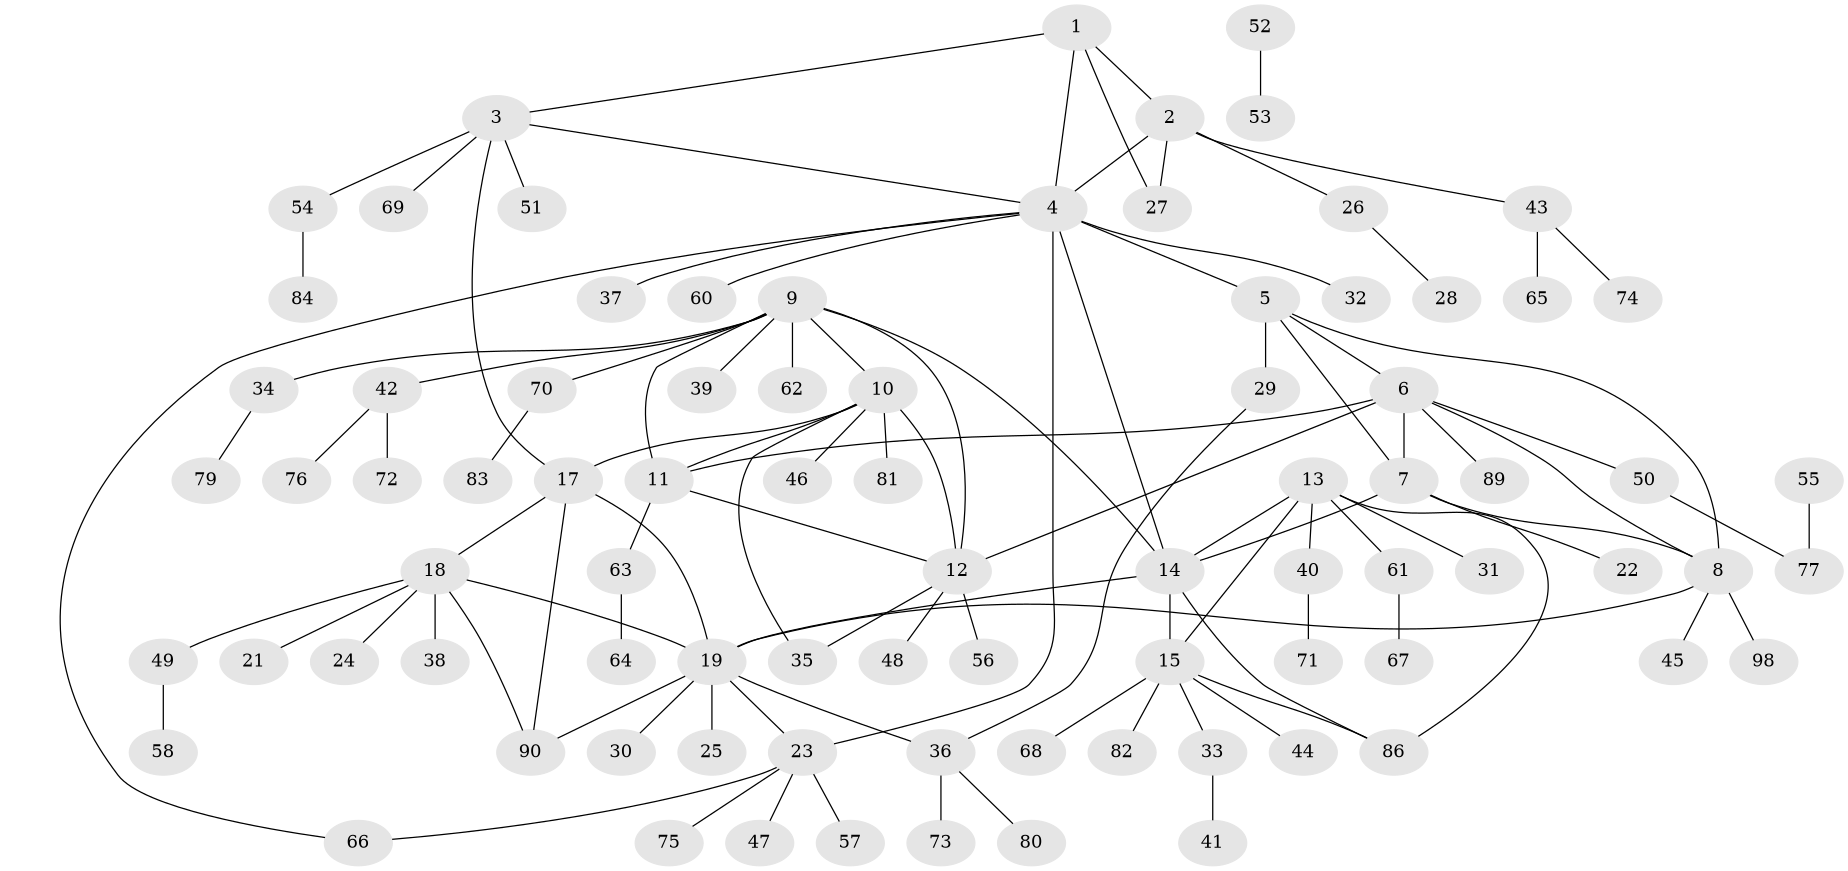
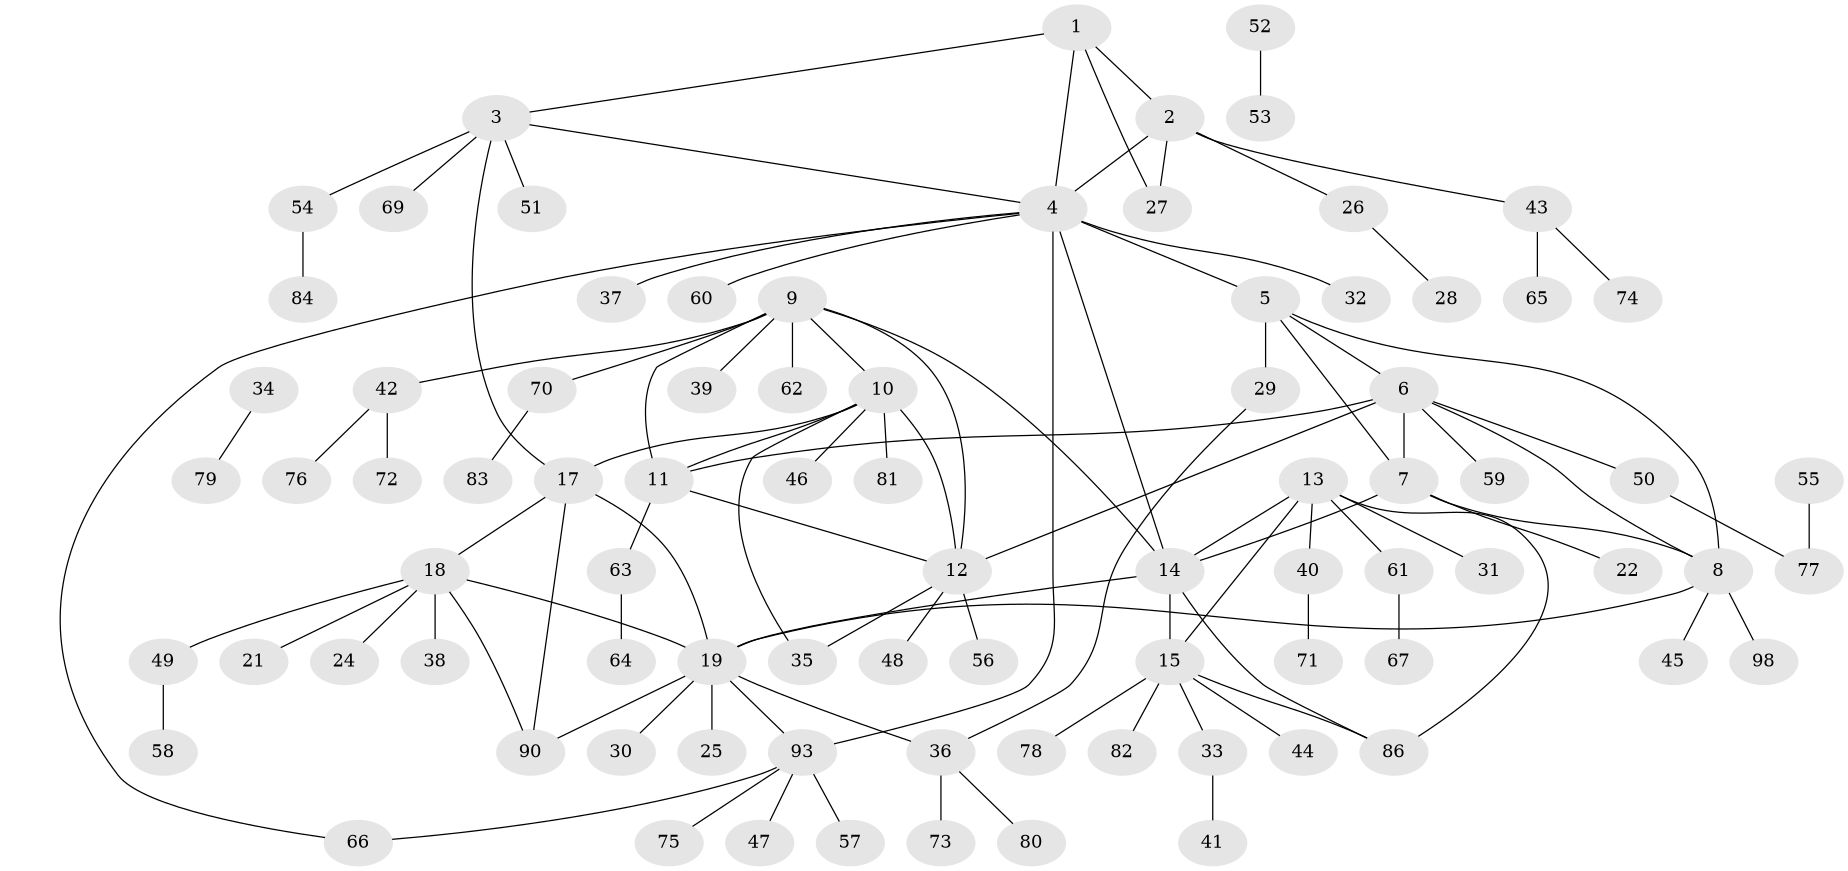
(531, 351) -> none
(1495, 481) -> (1495, 481)
(803, 752) -> (803, 752)
(1032, 752) -> (1032, 752)
